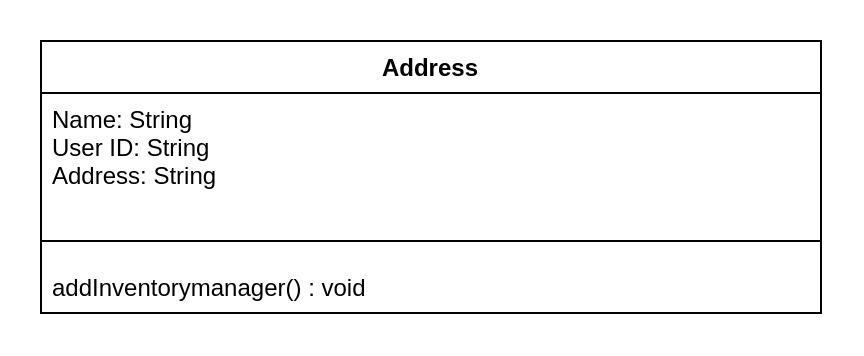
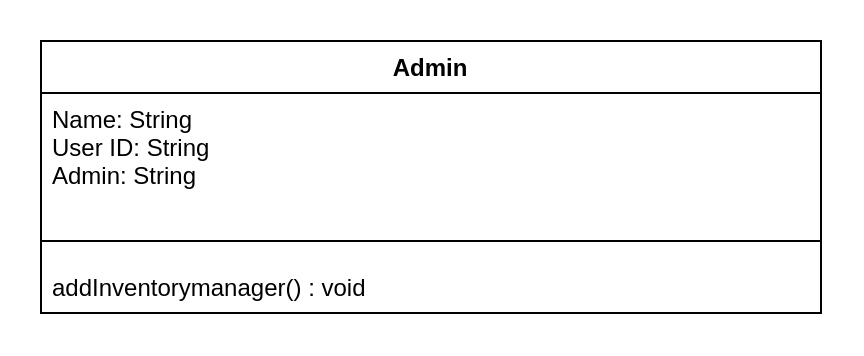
(430, 68) -> (430, 68)
(123, 120) -> (123, 120)
